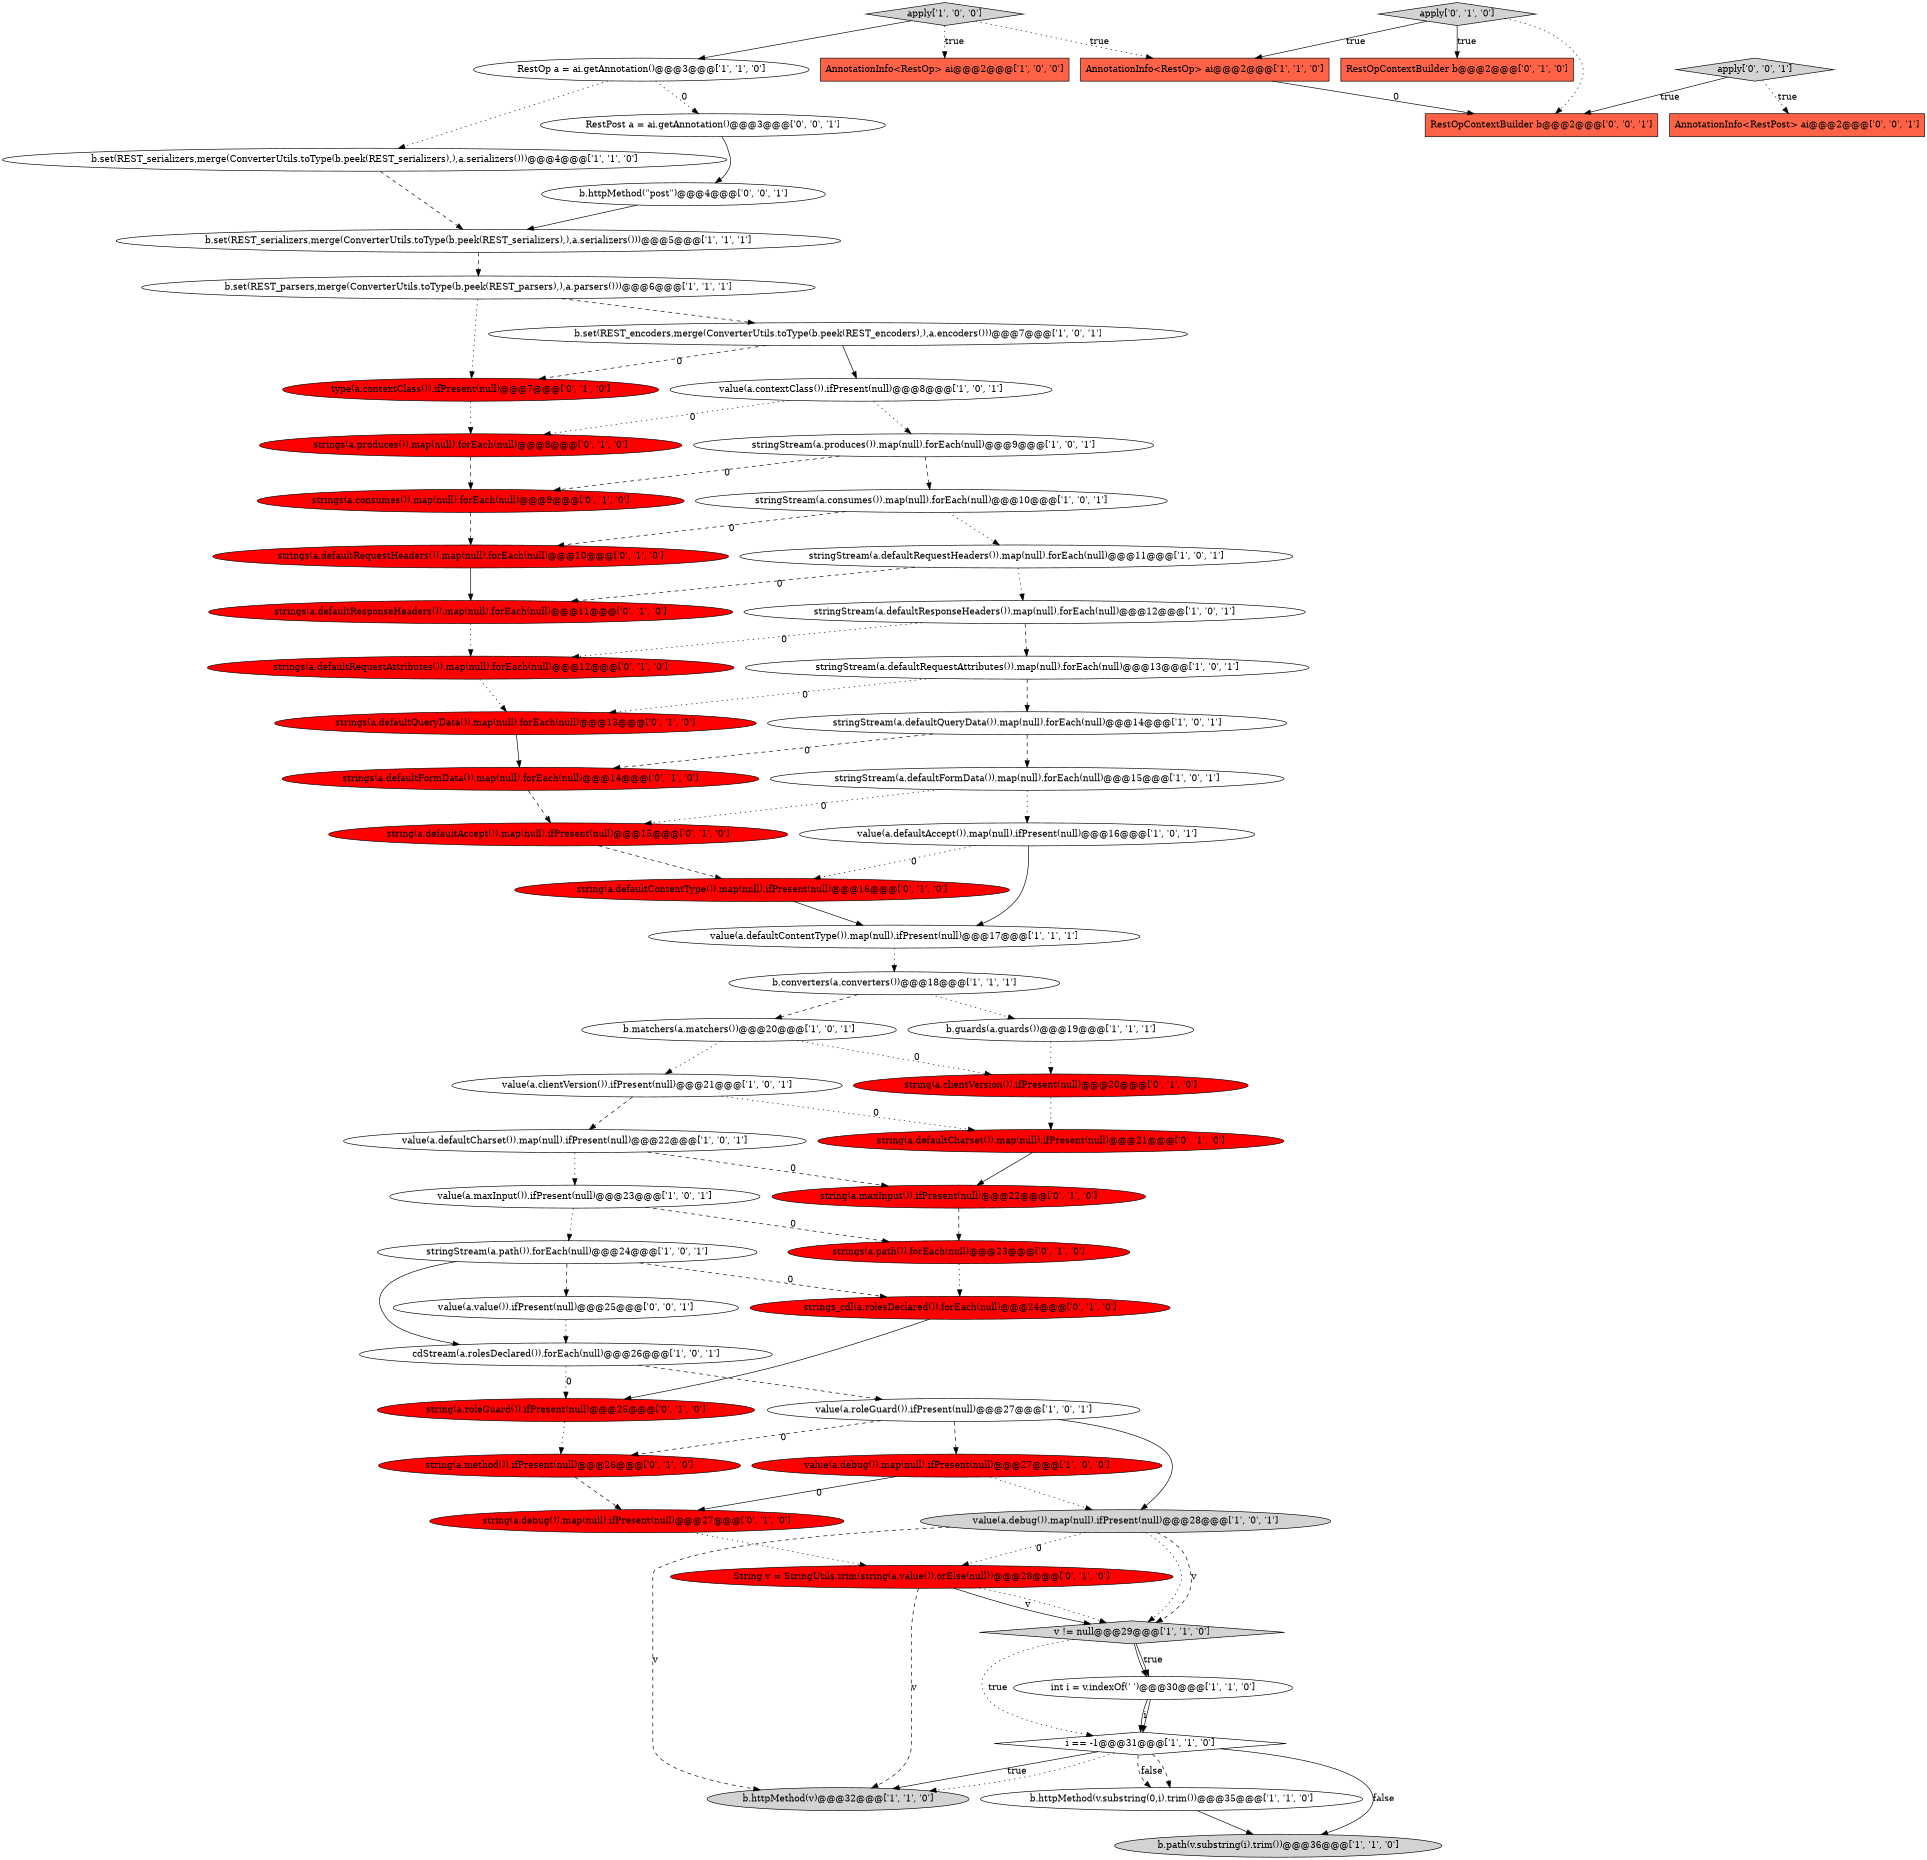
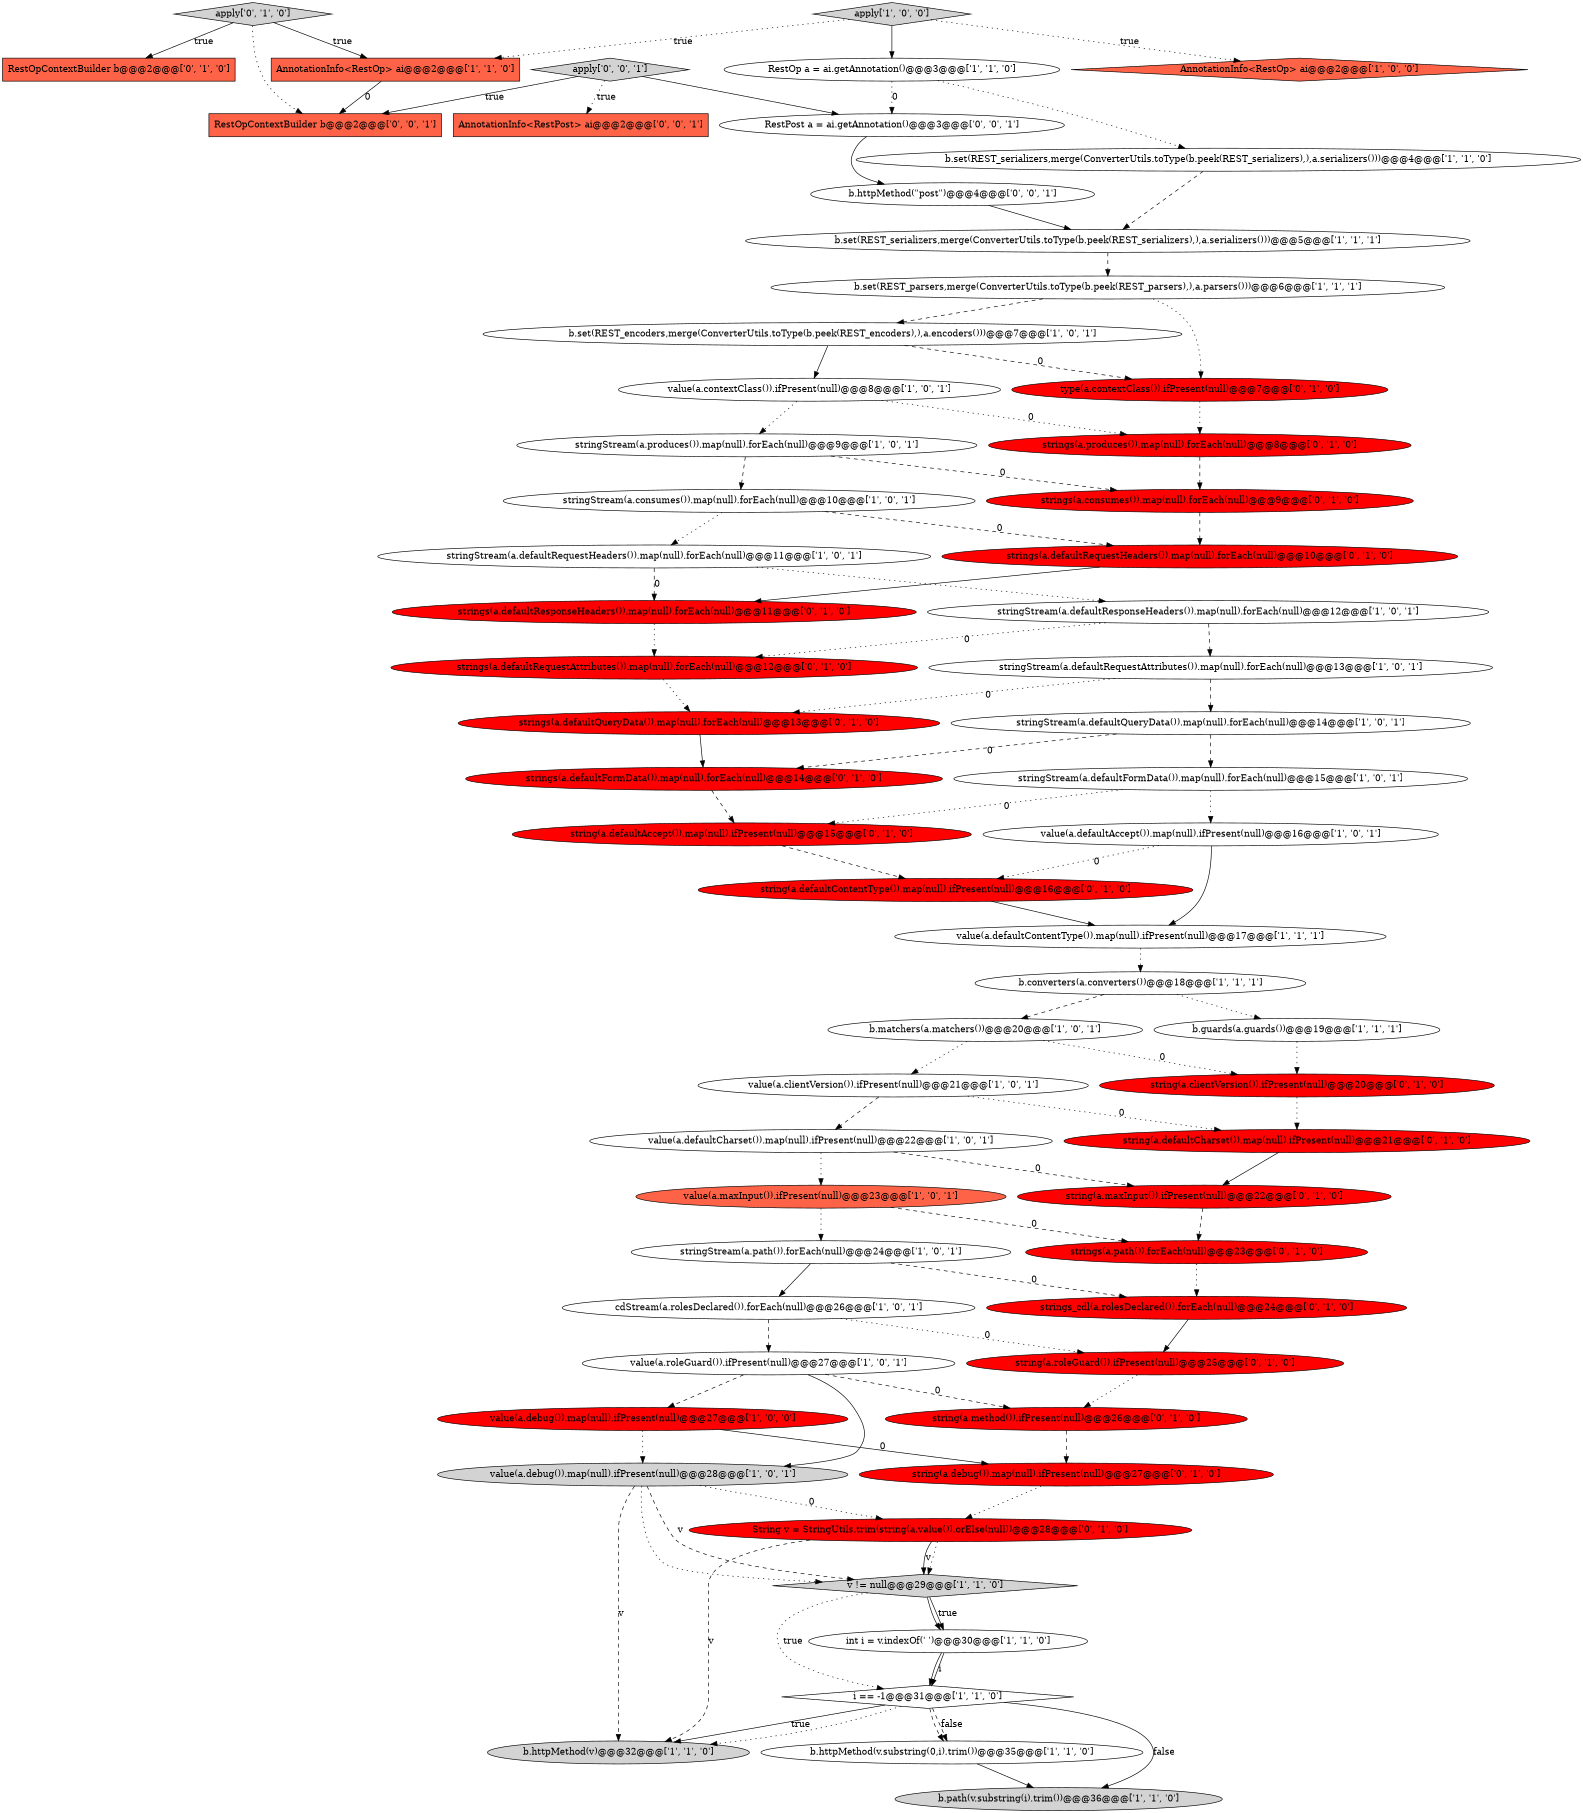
(945, 70) -> (1300, 70)
none -> (737, 95)
(575, 1197) -> (821, 1197)
(566, 1308) -> none
